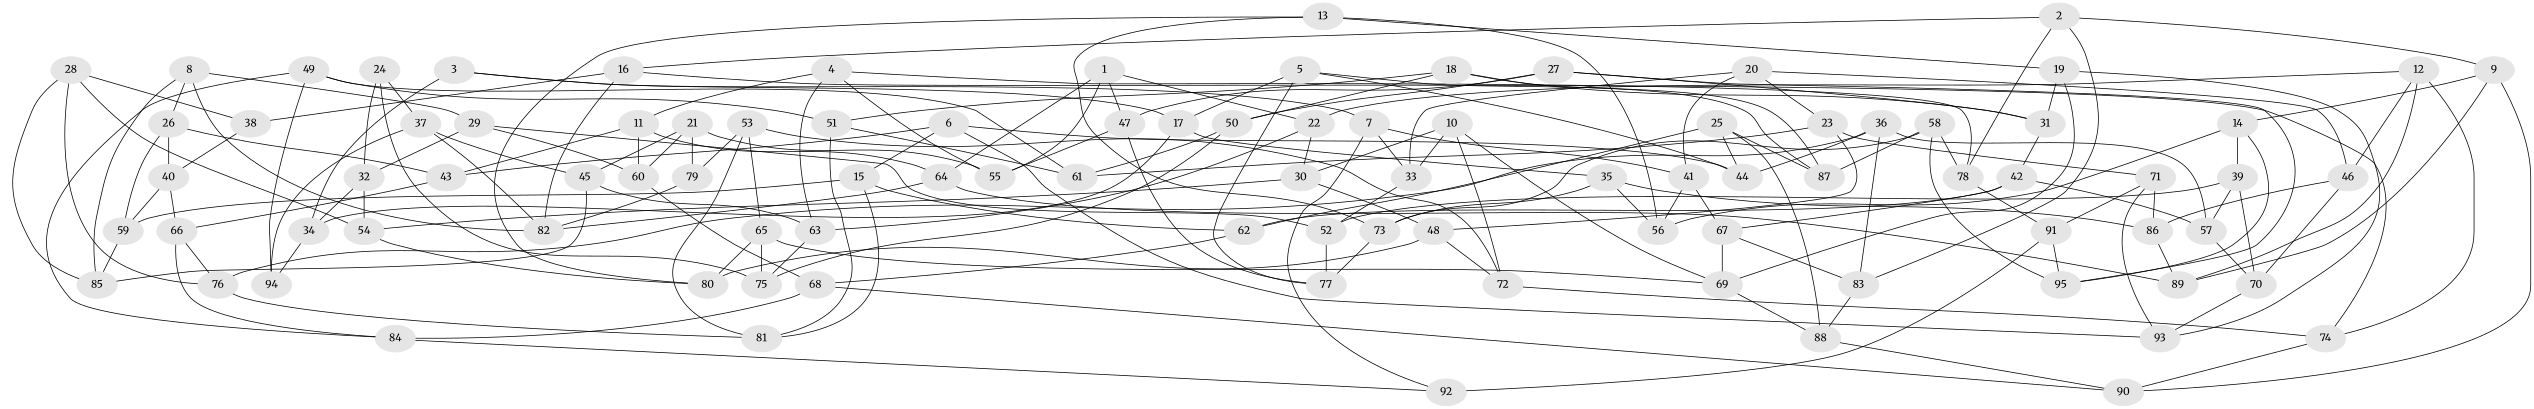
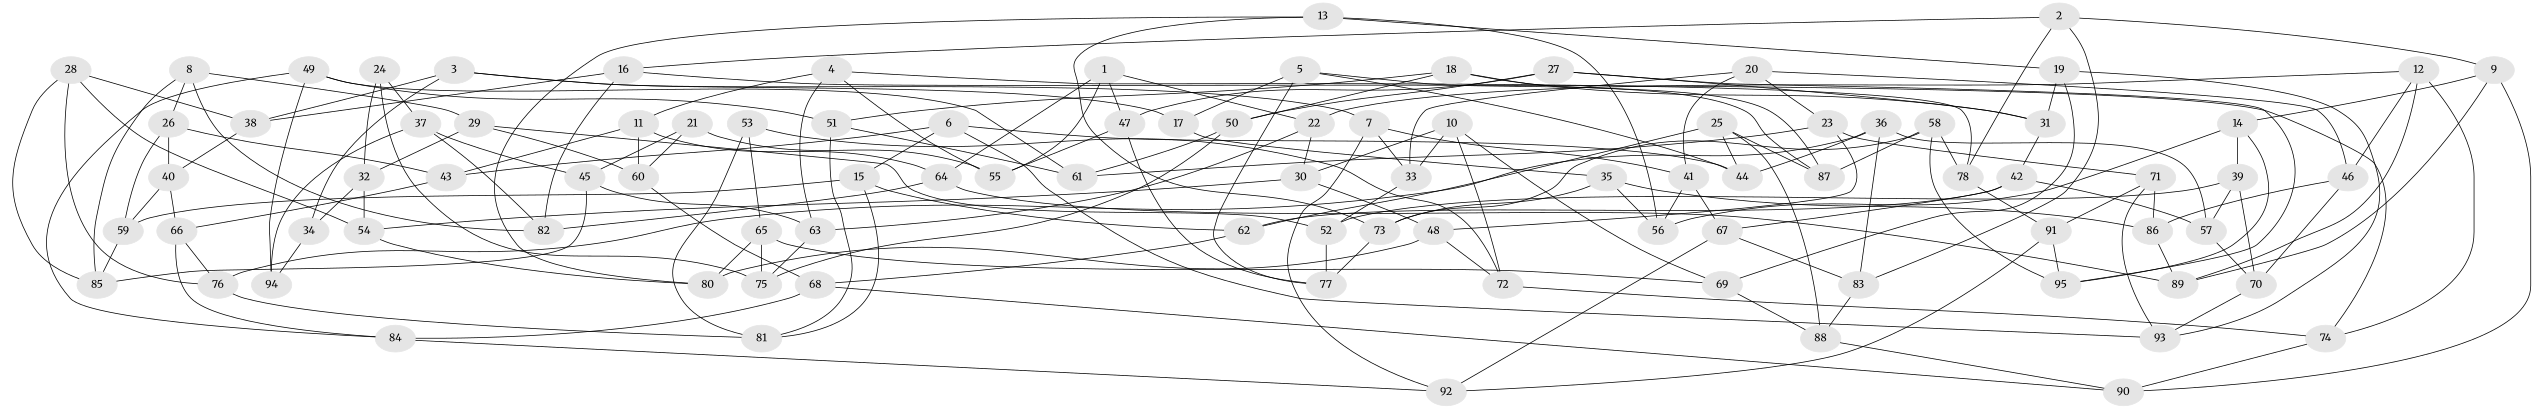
none -> (349, 98)
(692, 178) -> none
(823, 217) -> none
(1722, 258) -> (1590, 308)
